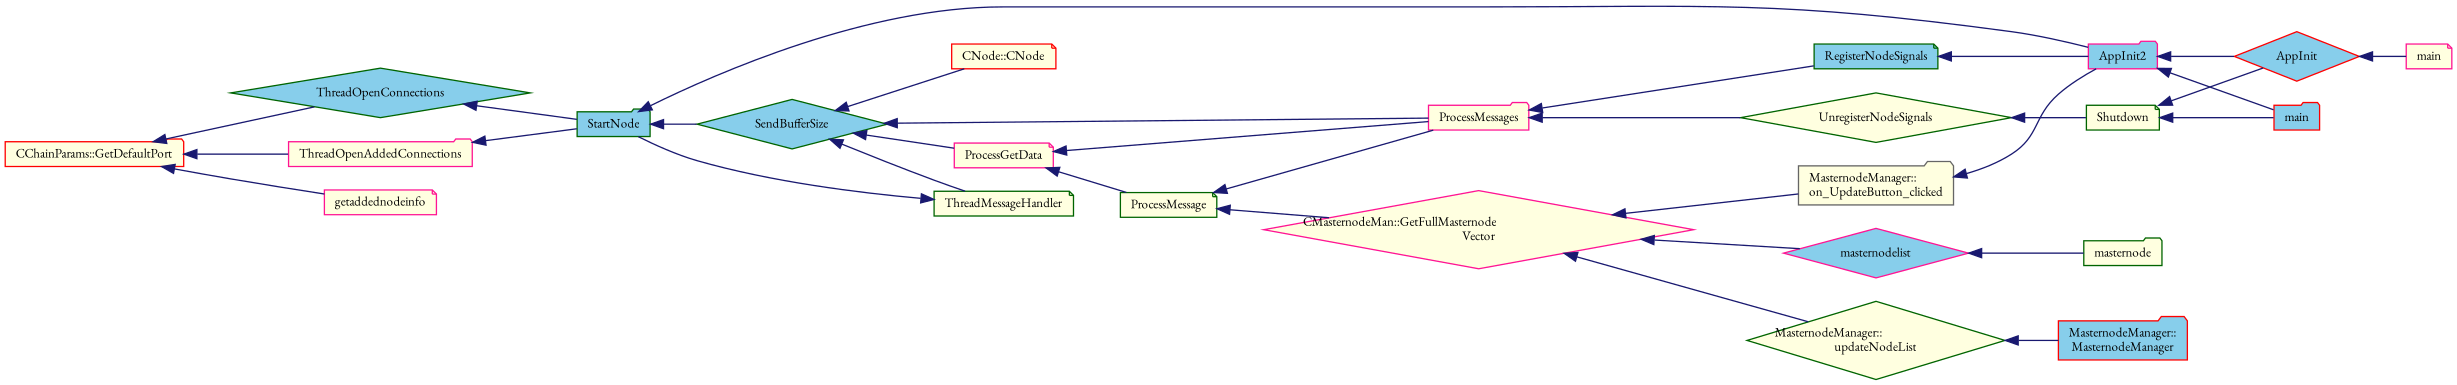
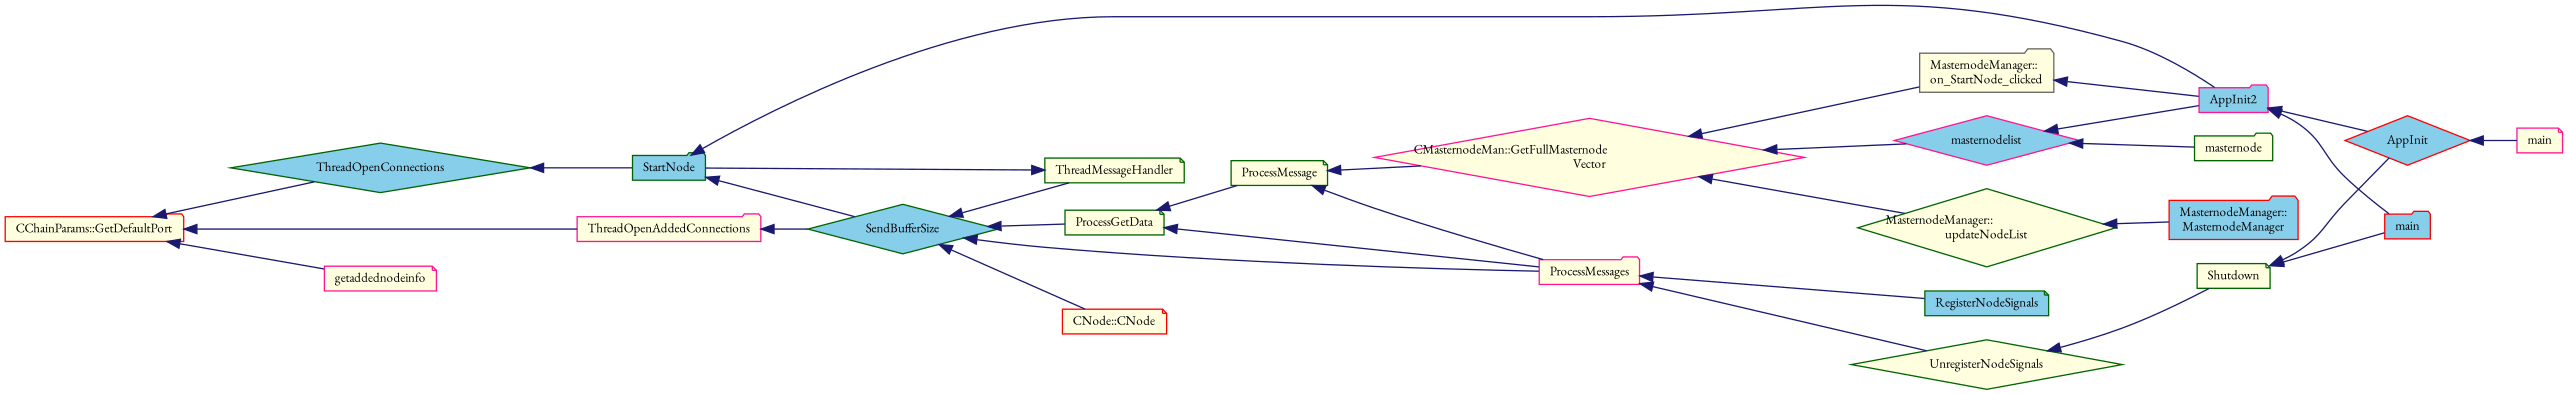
(2020, 56) -> (2128, 117)
(531, 135) -> (791, 229)
(1004, 155) -> (1115, 223)
(1876, 185) -> (1987, 73)
